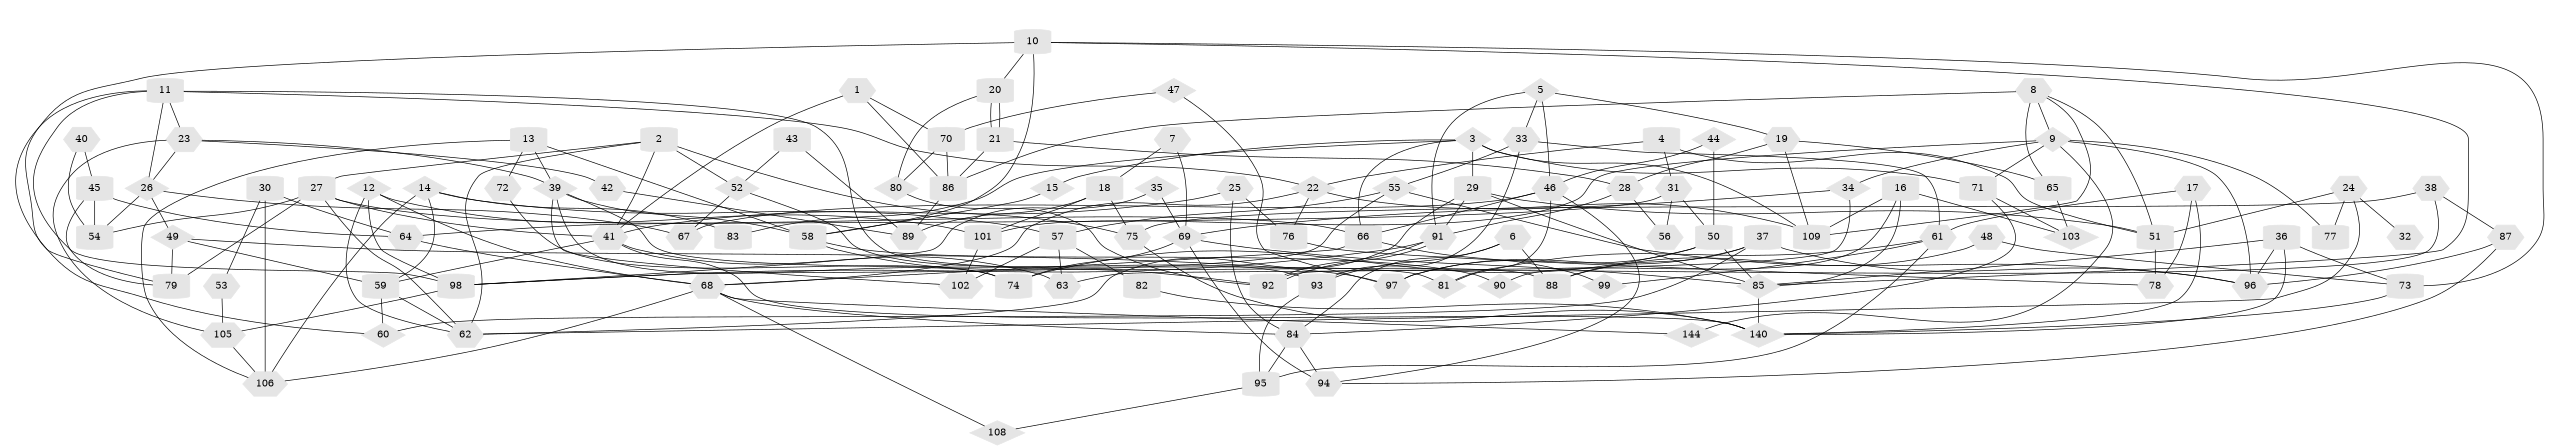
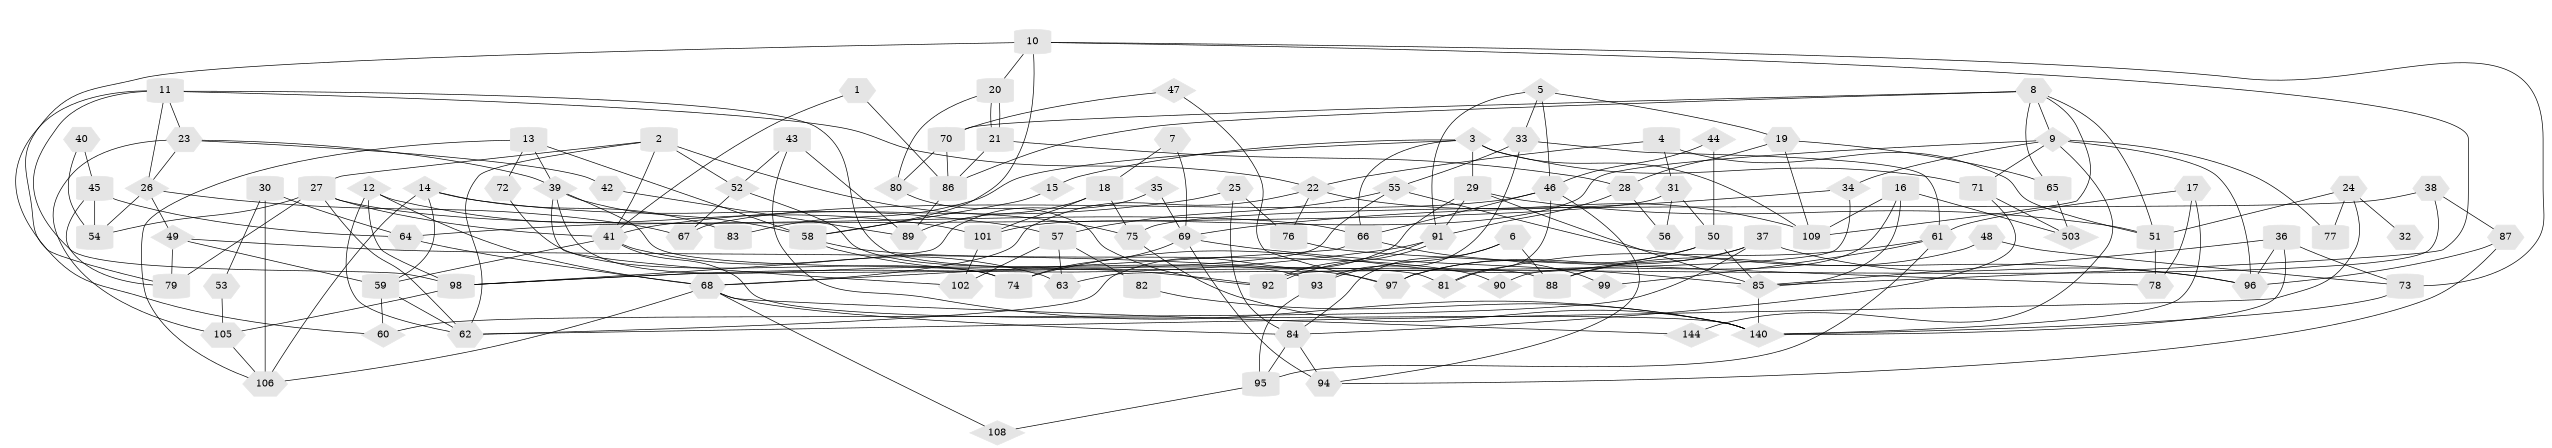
(899, 113) -> (1411, 107)
(2071, 237) -> (2071, 237)
none -> (964, 303)
